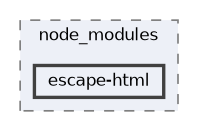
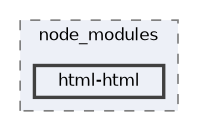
(99, 81) -> (99, 81)
